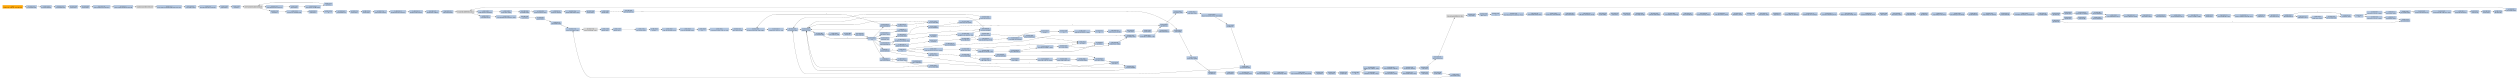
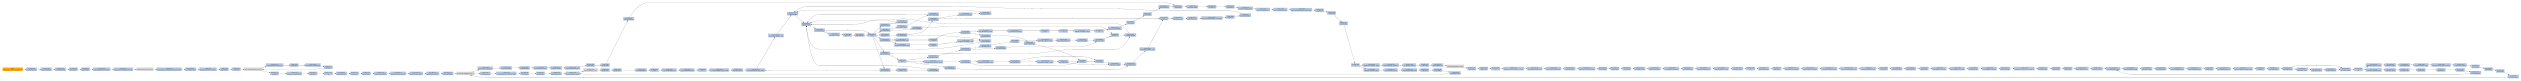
(2230, 22) -> (2413, 70)
